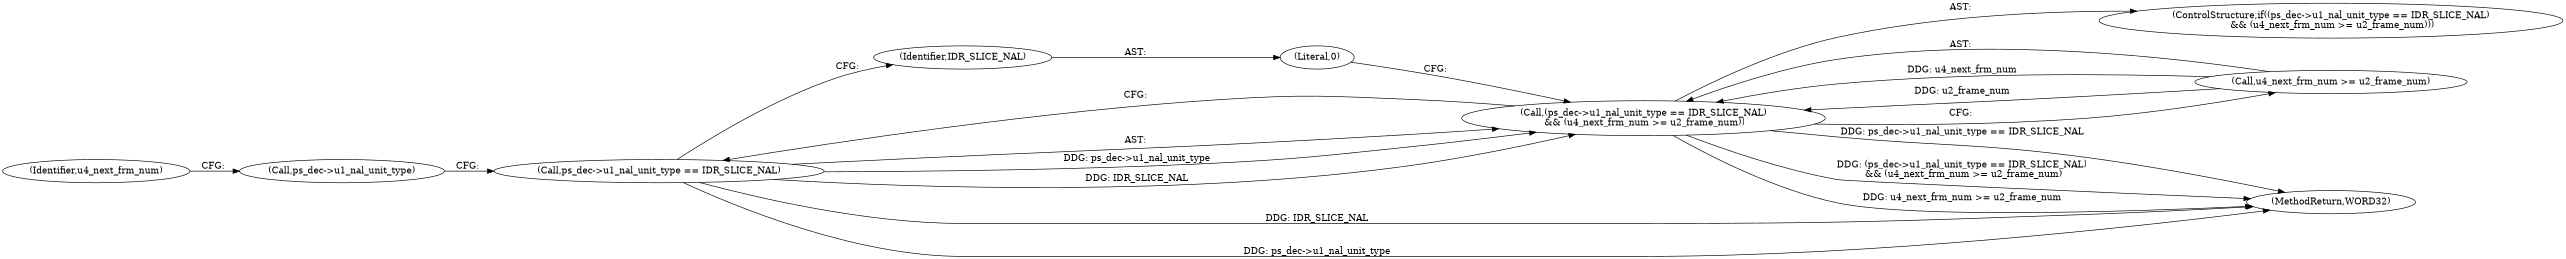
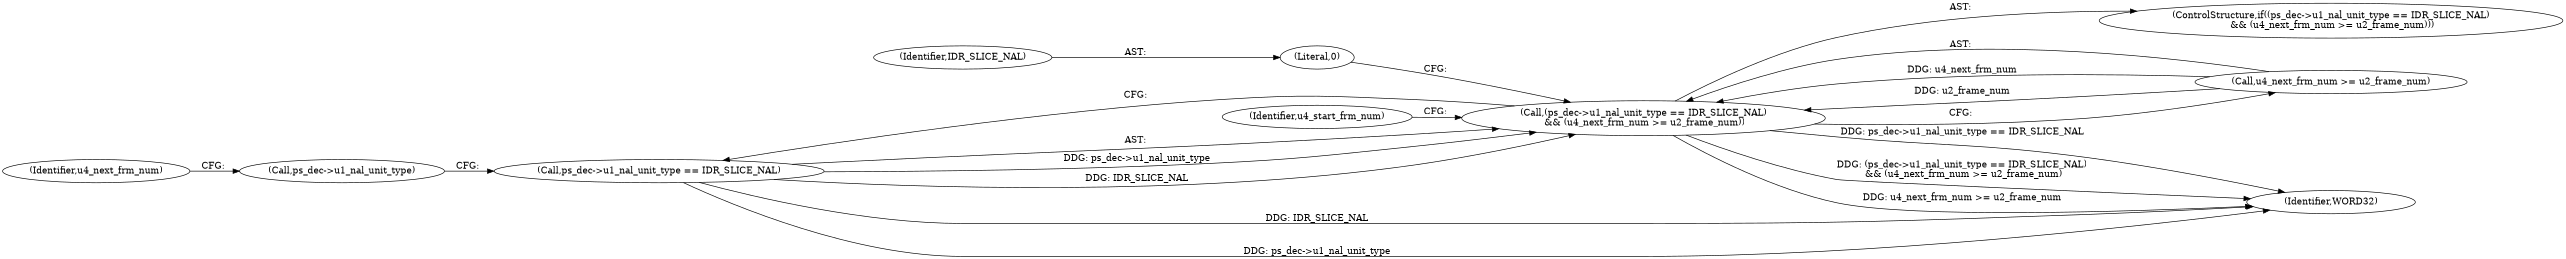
(777, 102) -> none
none -> (1317, 117)
(2331, 202) -> (2331, 202)
